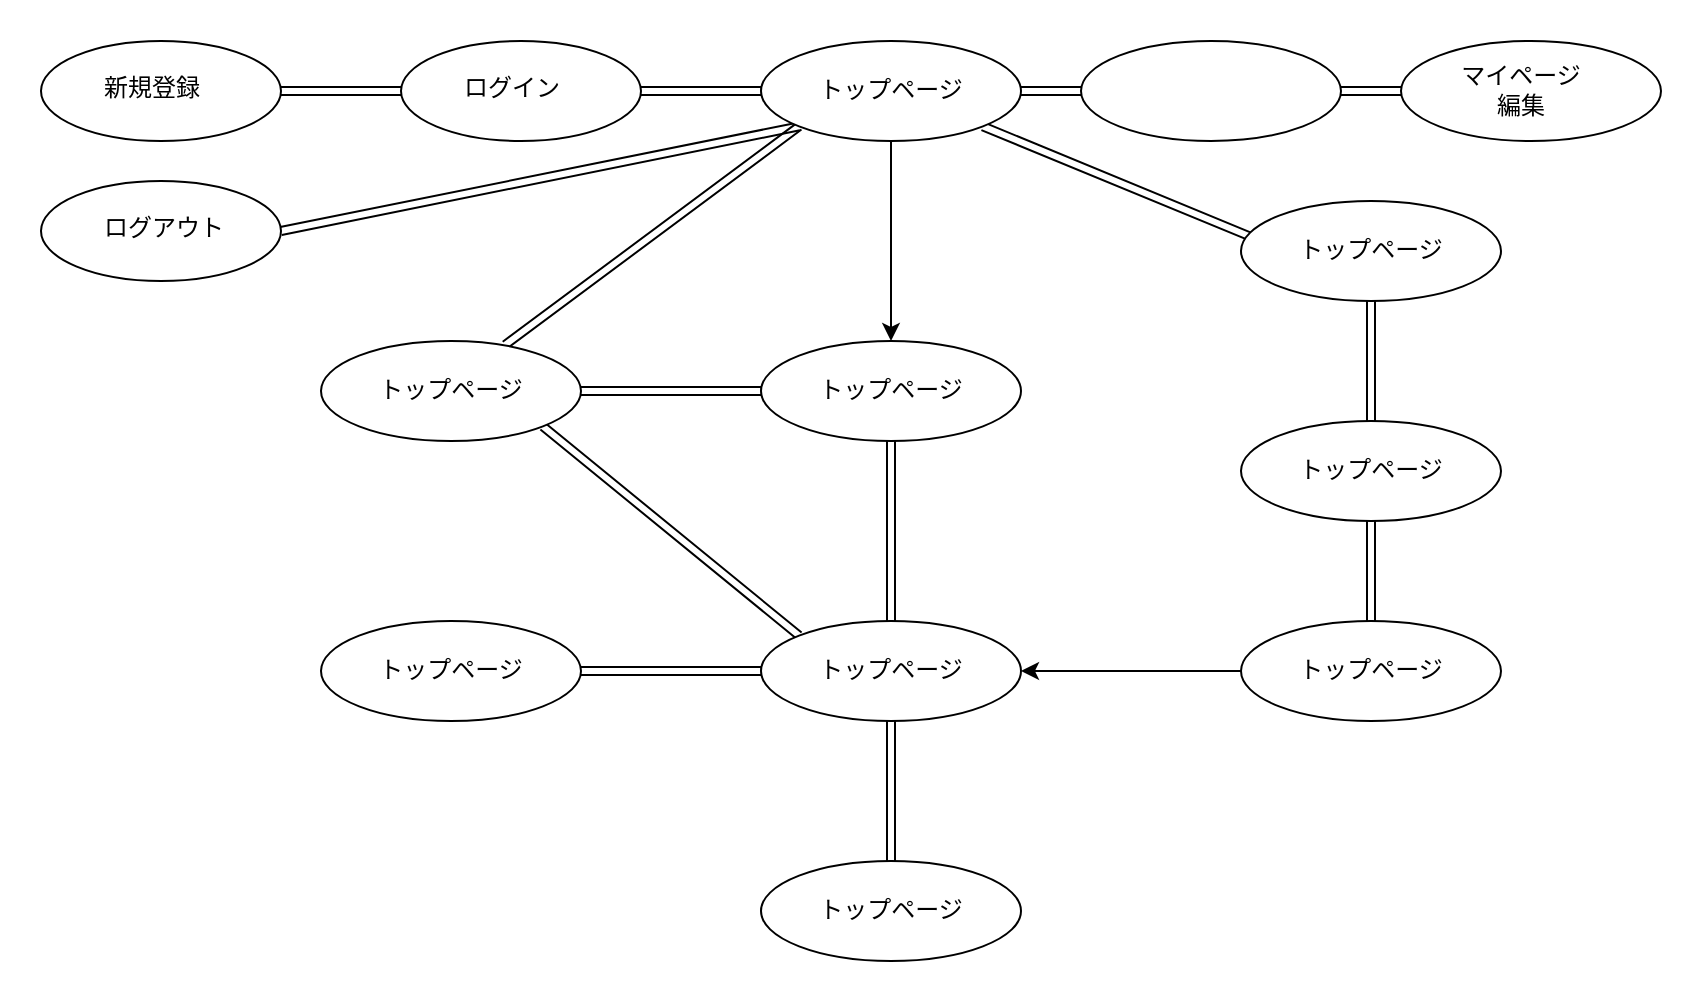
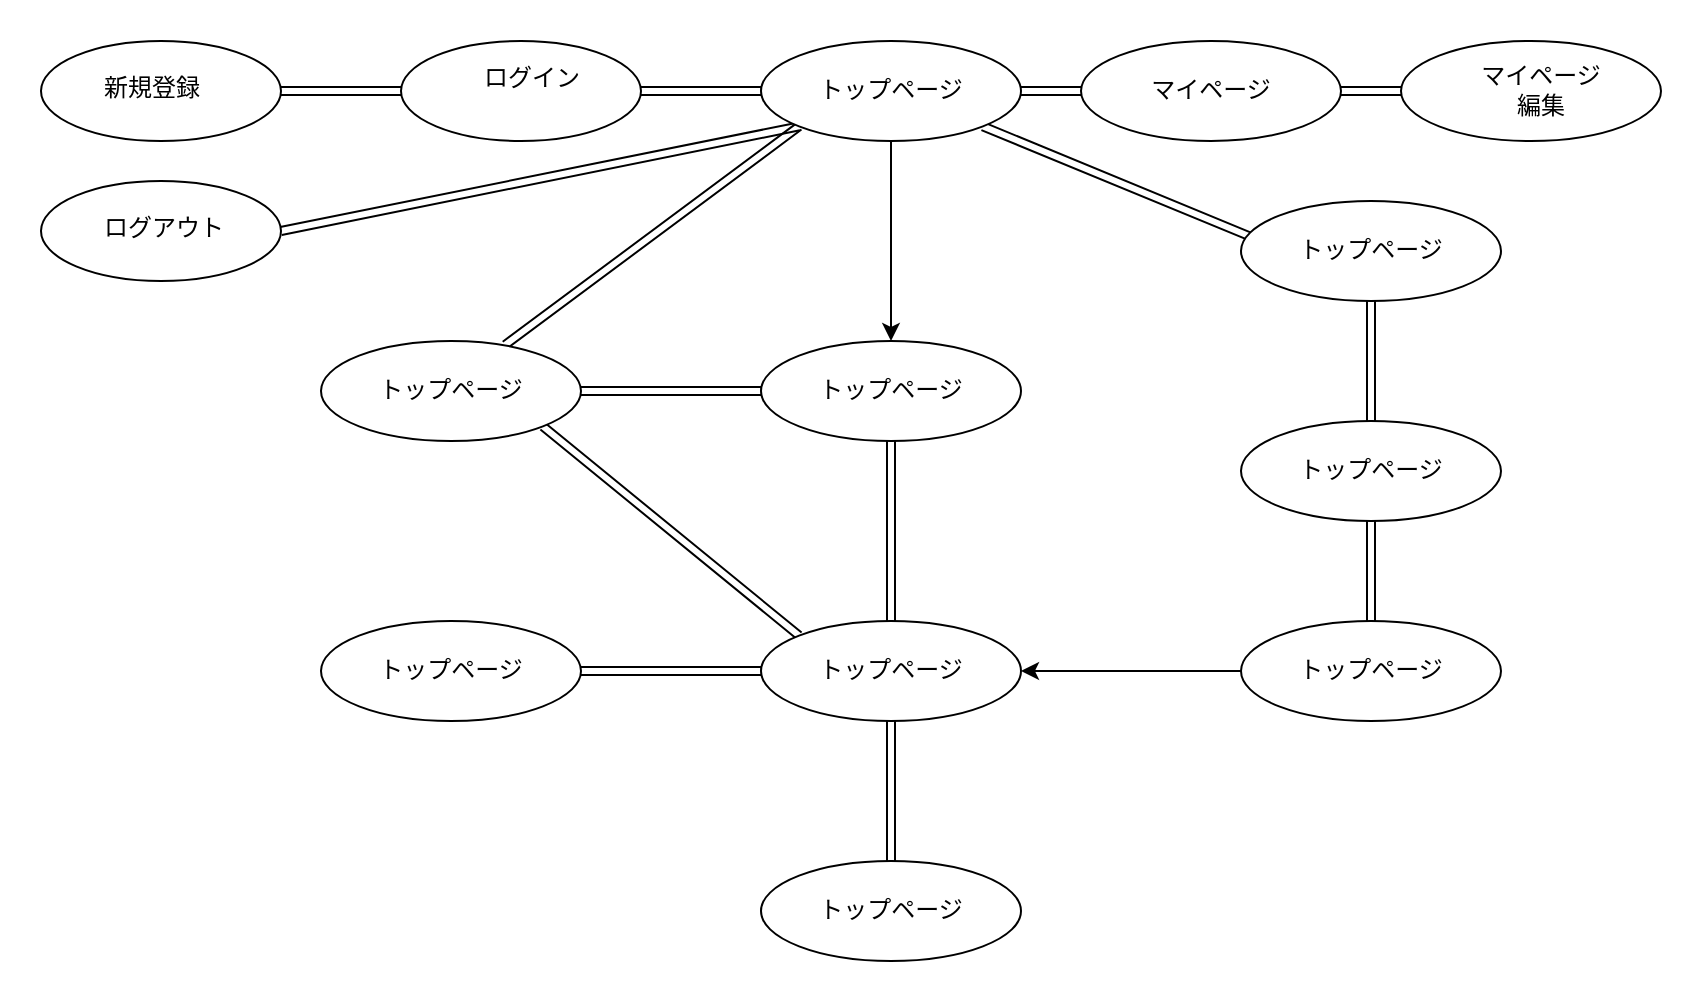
(521, 91) -> (541, 81)
none -> (1211, 91)
(1521, 91) -> (1541, 91)
